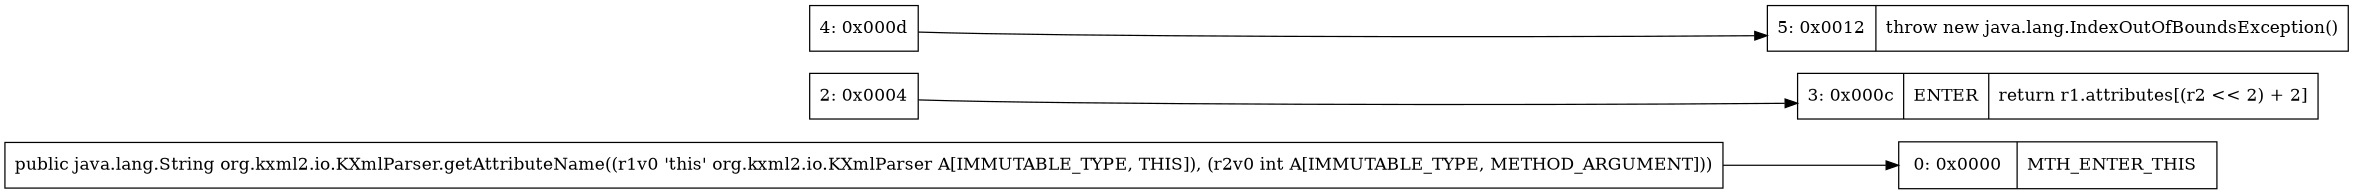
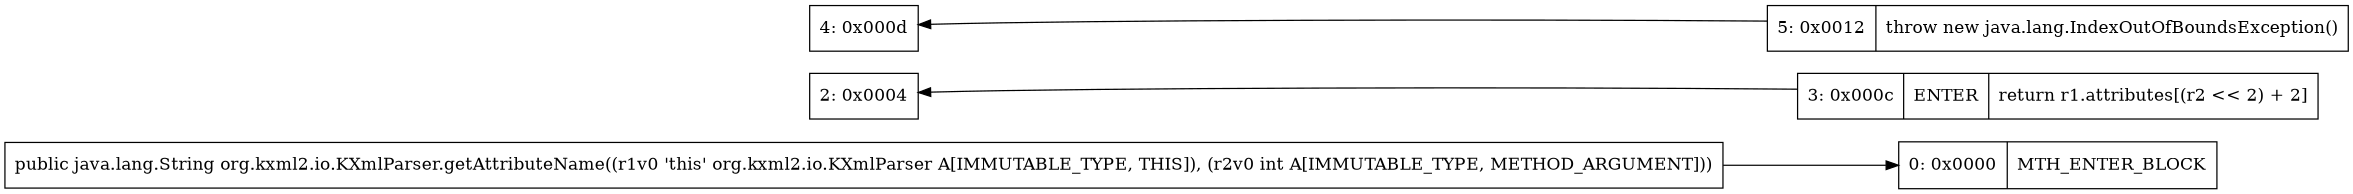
(1336, 36) -> (1349, 20)
(1352, 104) -> (1364, 88)
(2112, 165) -> (2112, 165)
